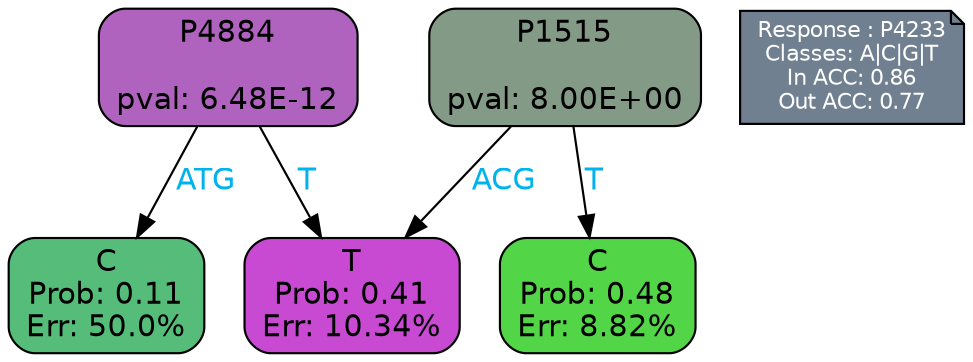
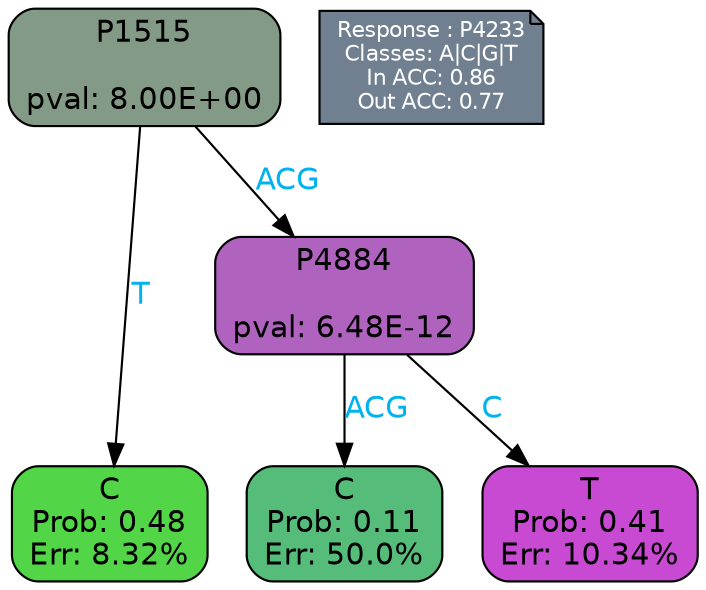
(466, 174) -> (237, 173)
(206, 181) -> (377, 410)
(308, 181) -> (492, 410)
(598, 296) -> (110, 524)
